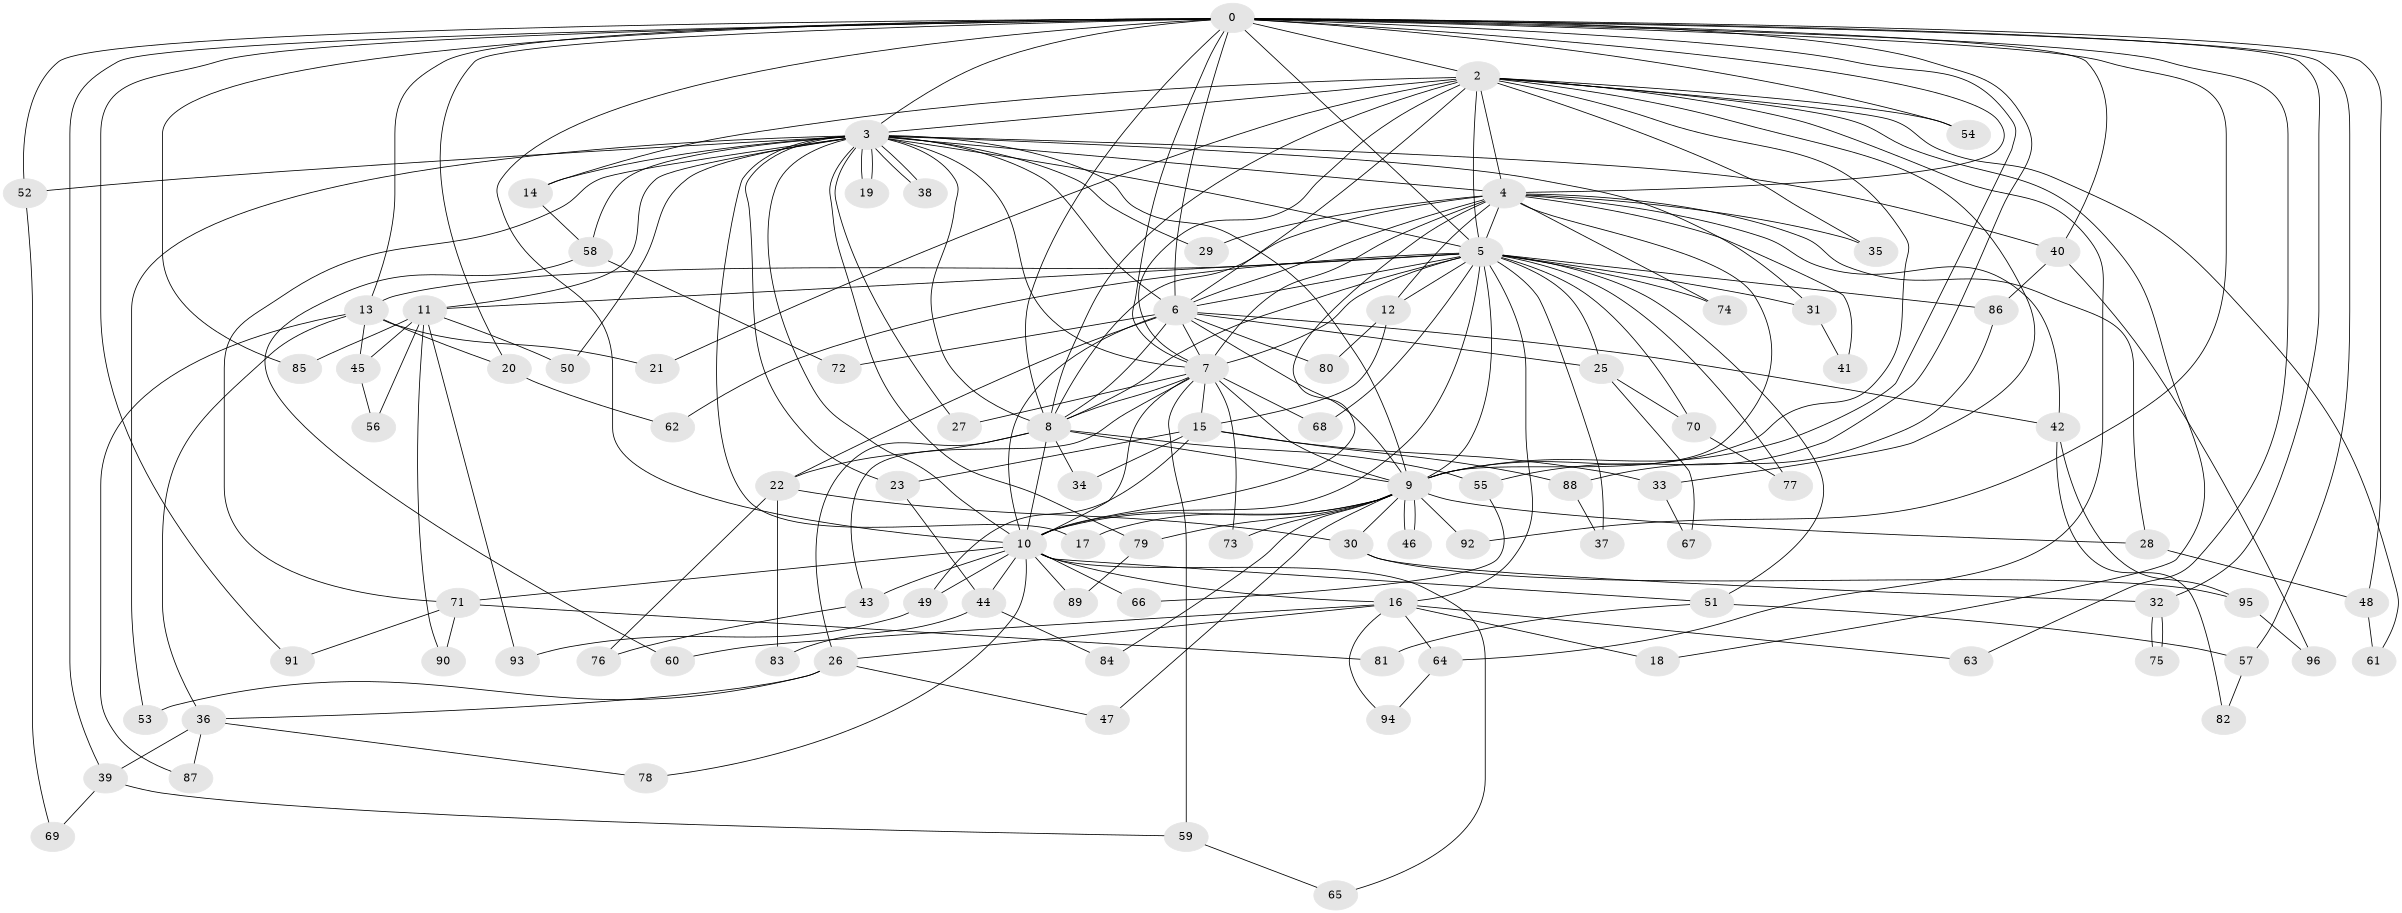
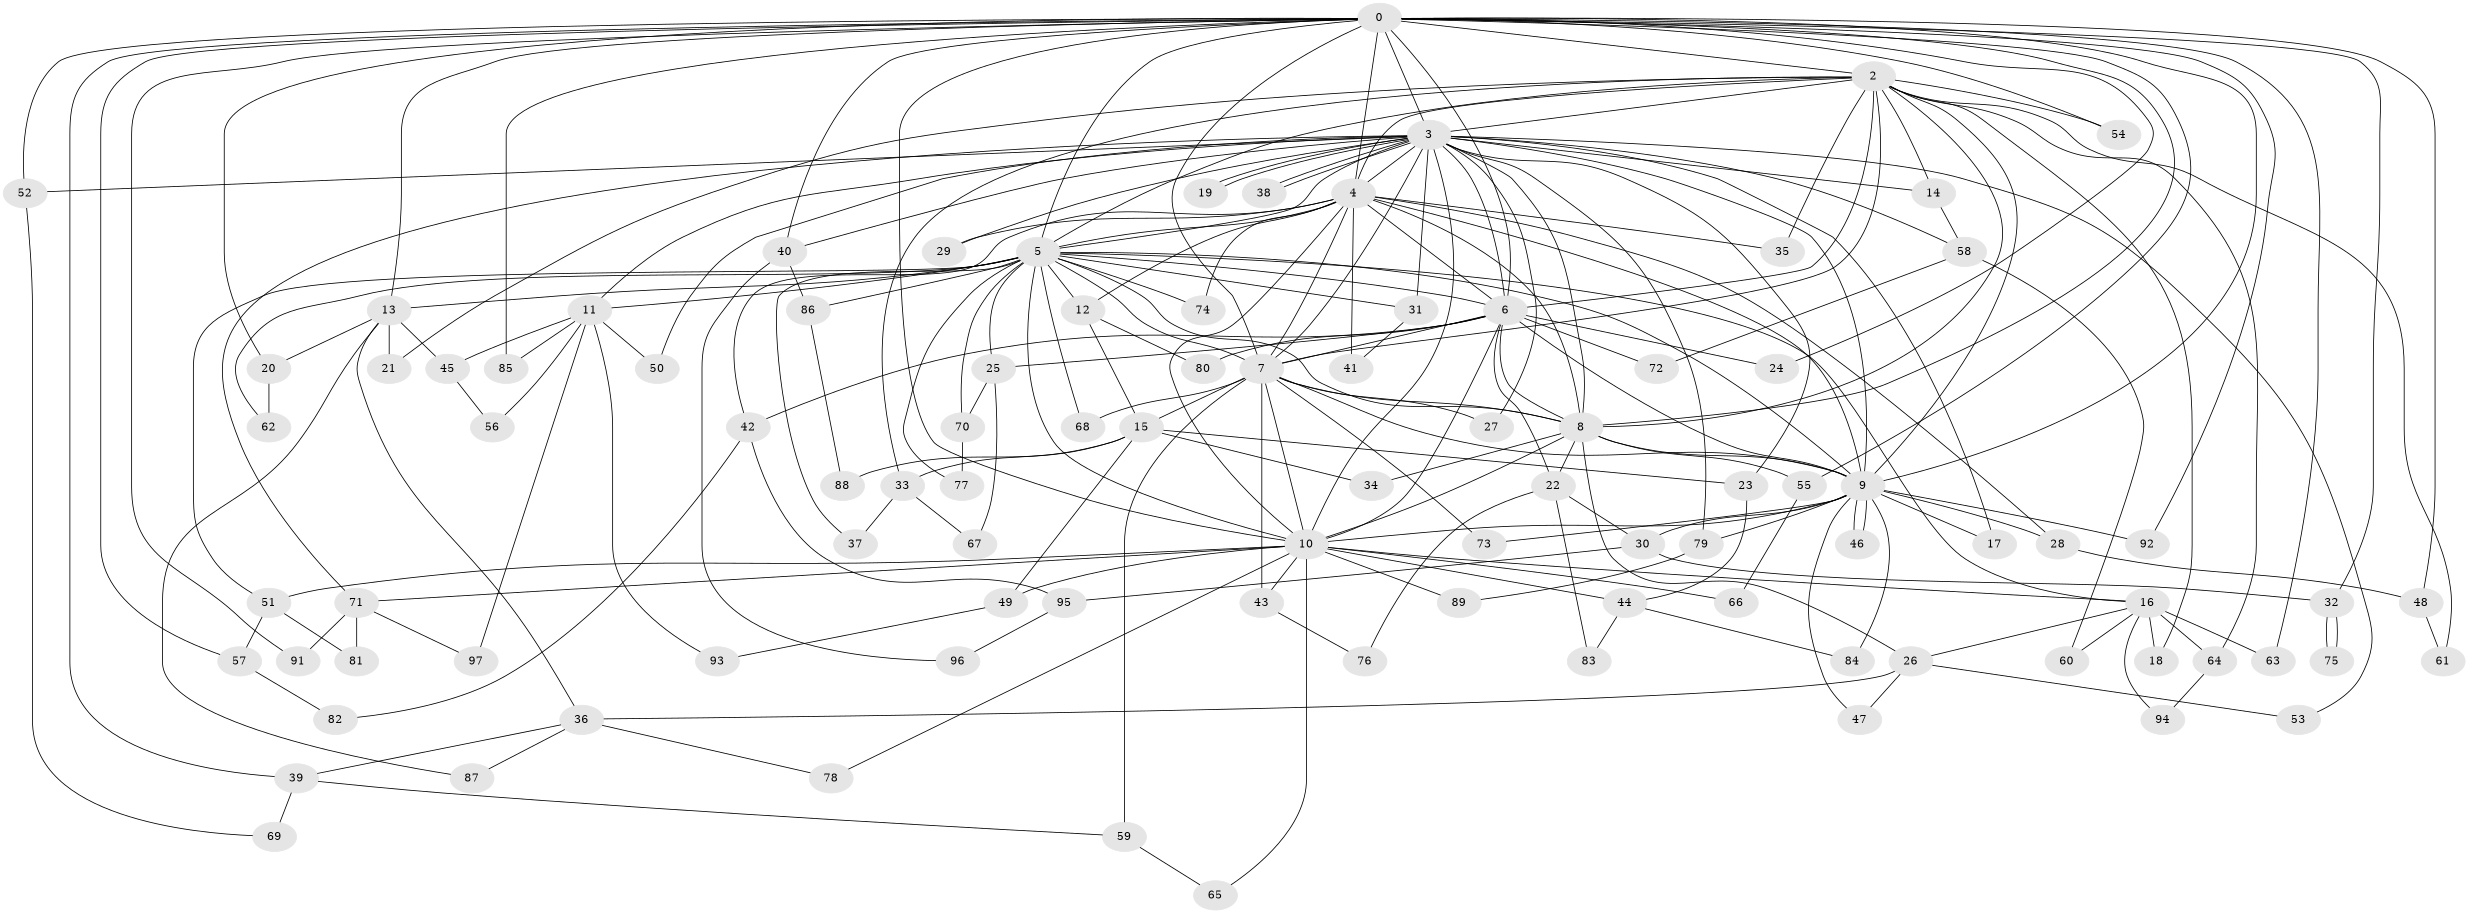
none -> (1777, 369)
(1584, 511) -> (879, 515)
(444, 661) -> (476, 661)
